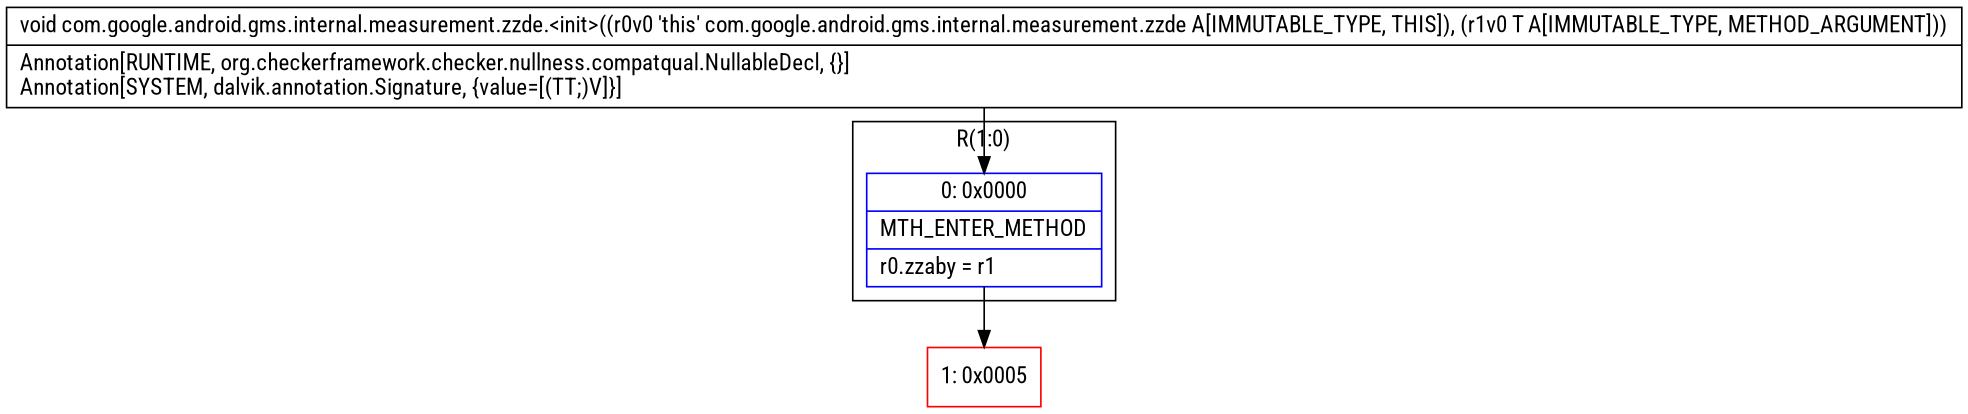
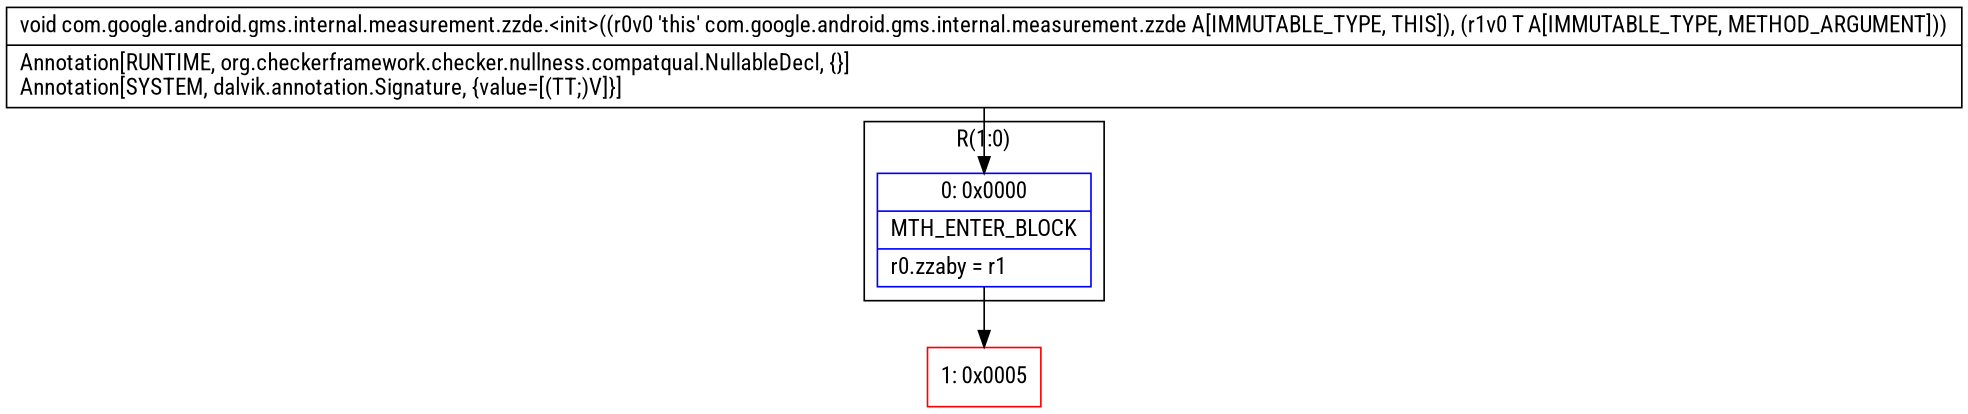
(984, 229) -> (984, 229)
